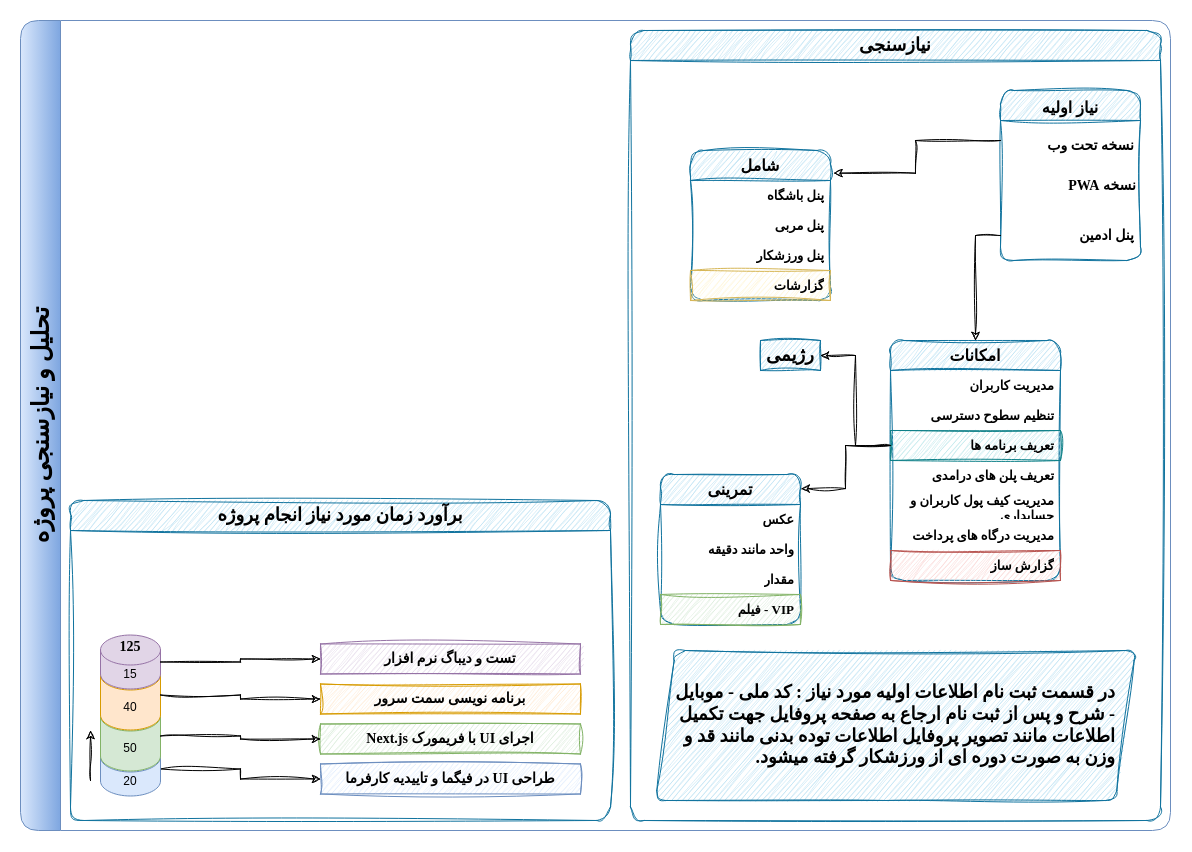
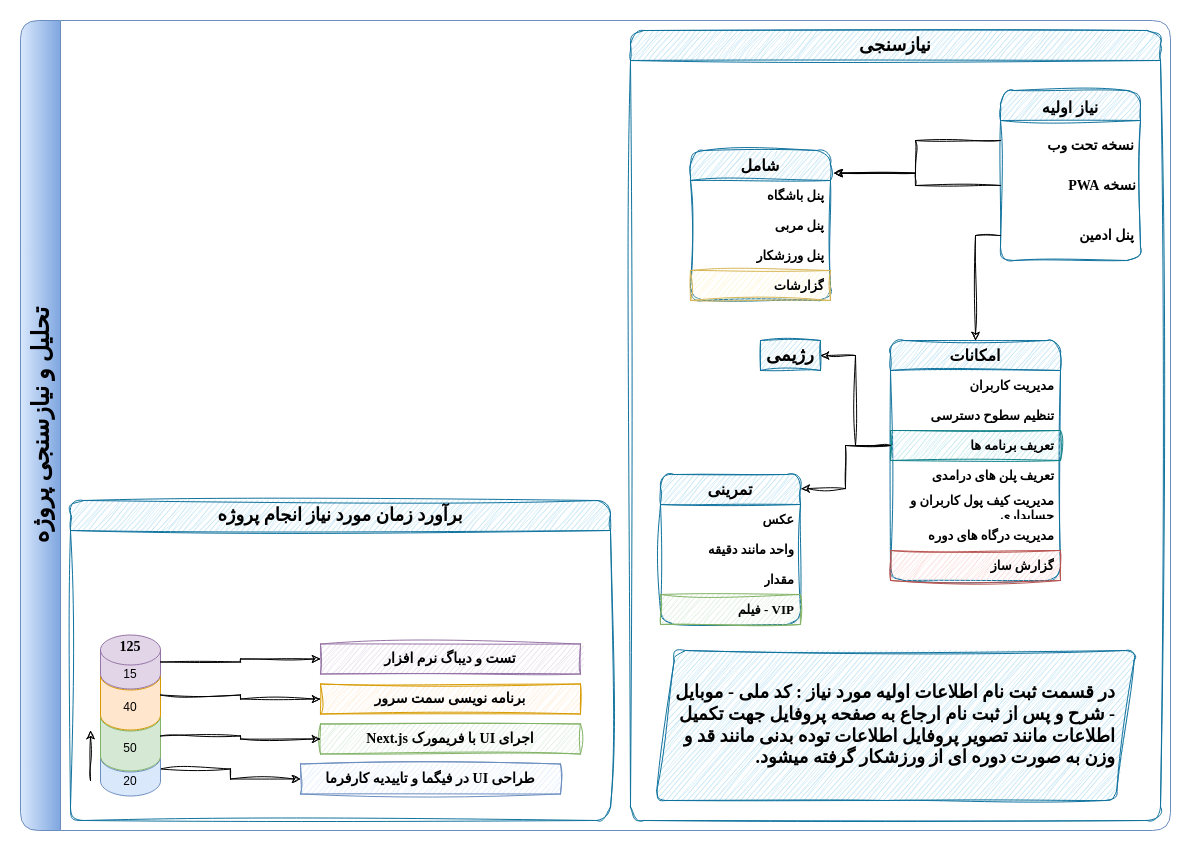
none -> (953, 186)
(976, 536) -> (983, 536)
(451, 779) -> (431, 779)
